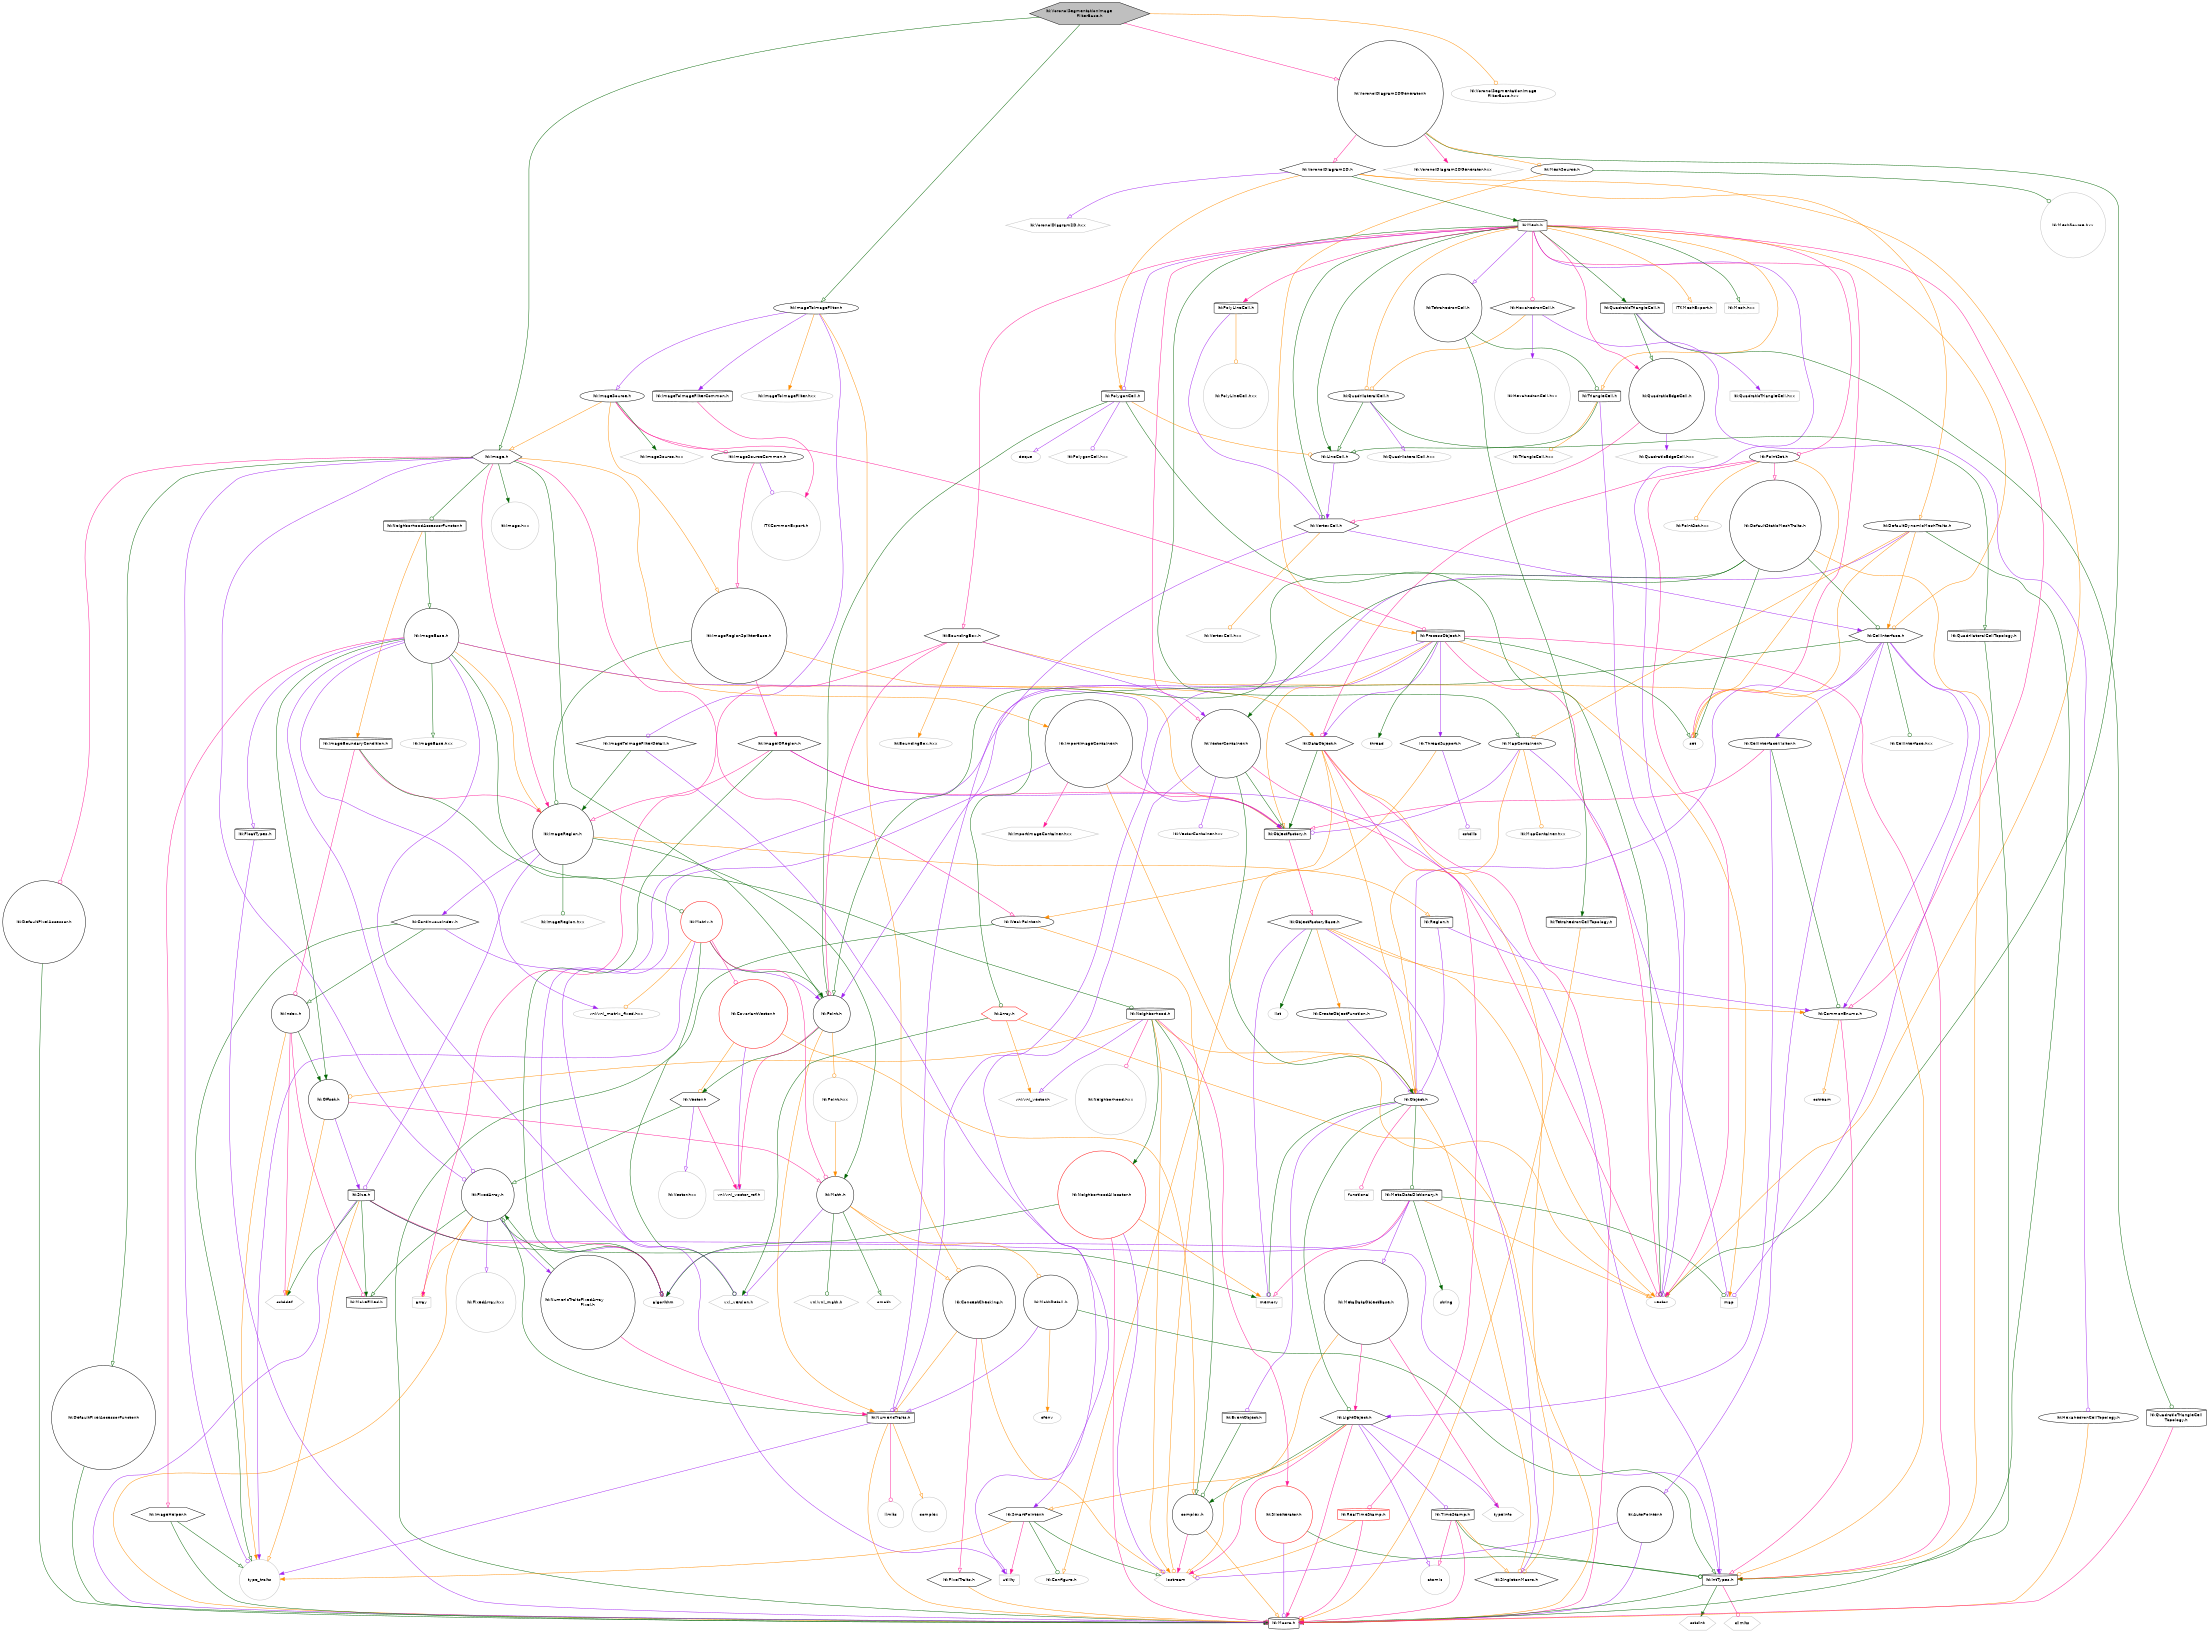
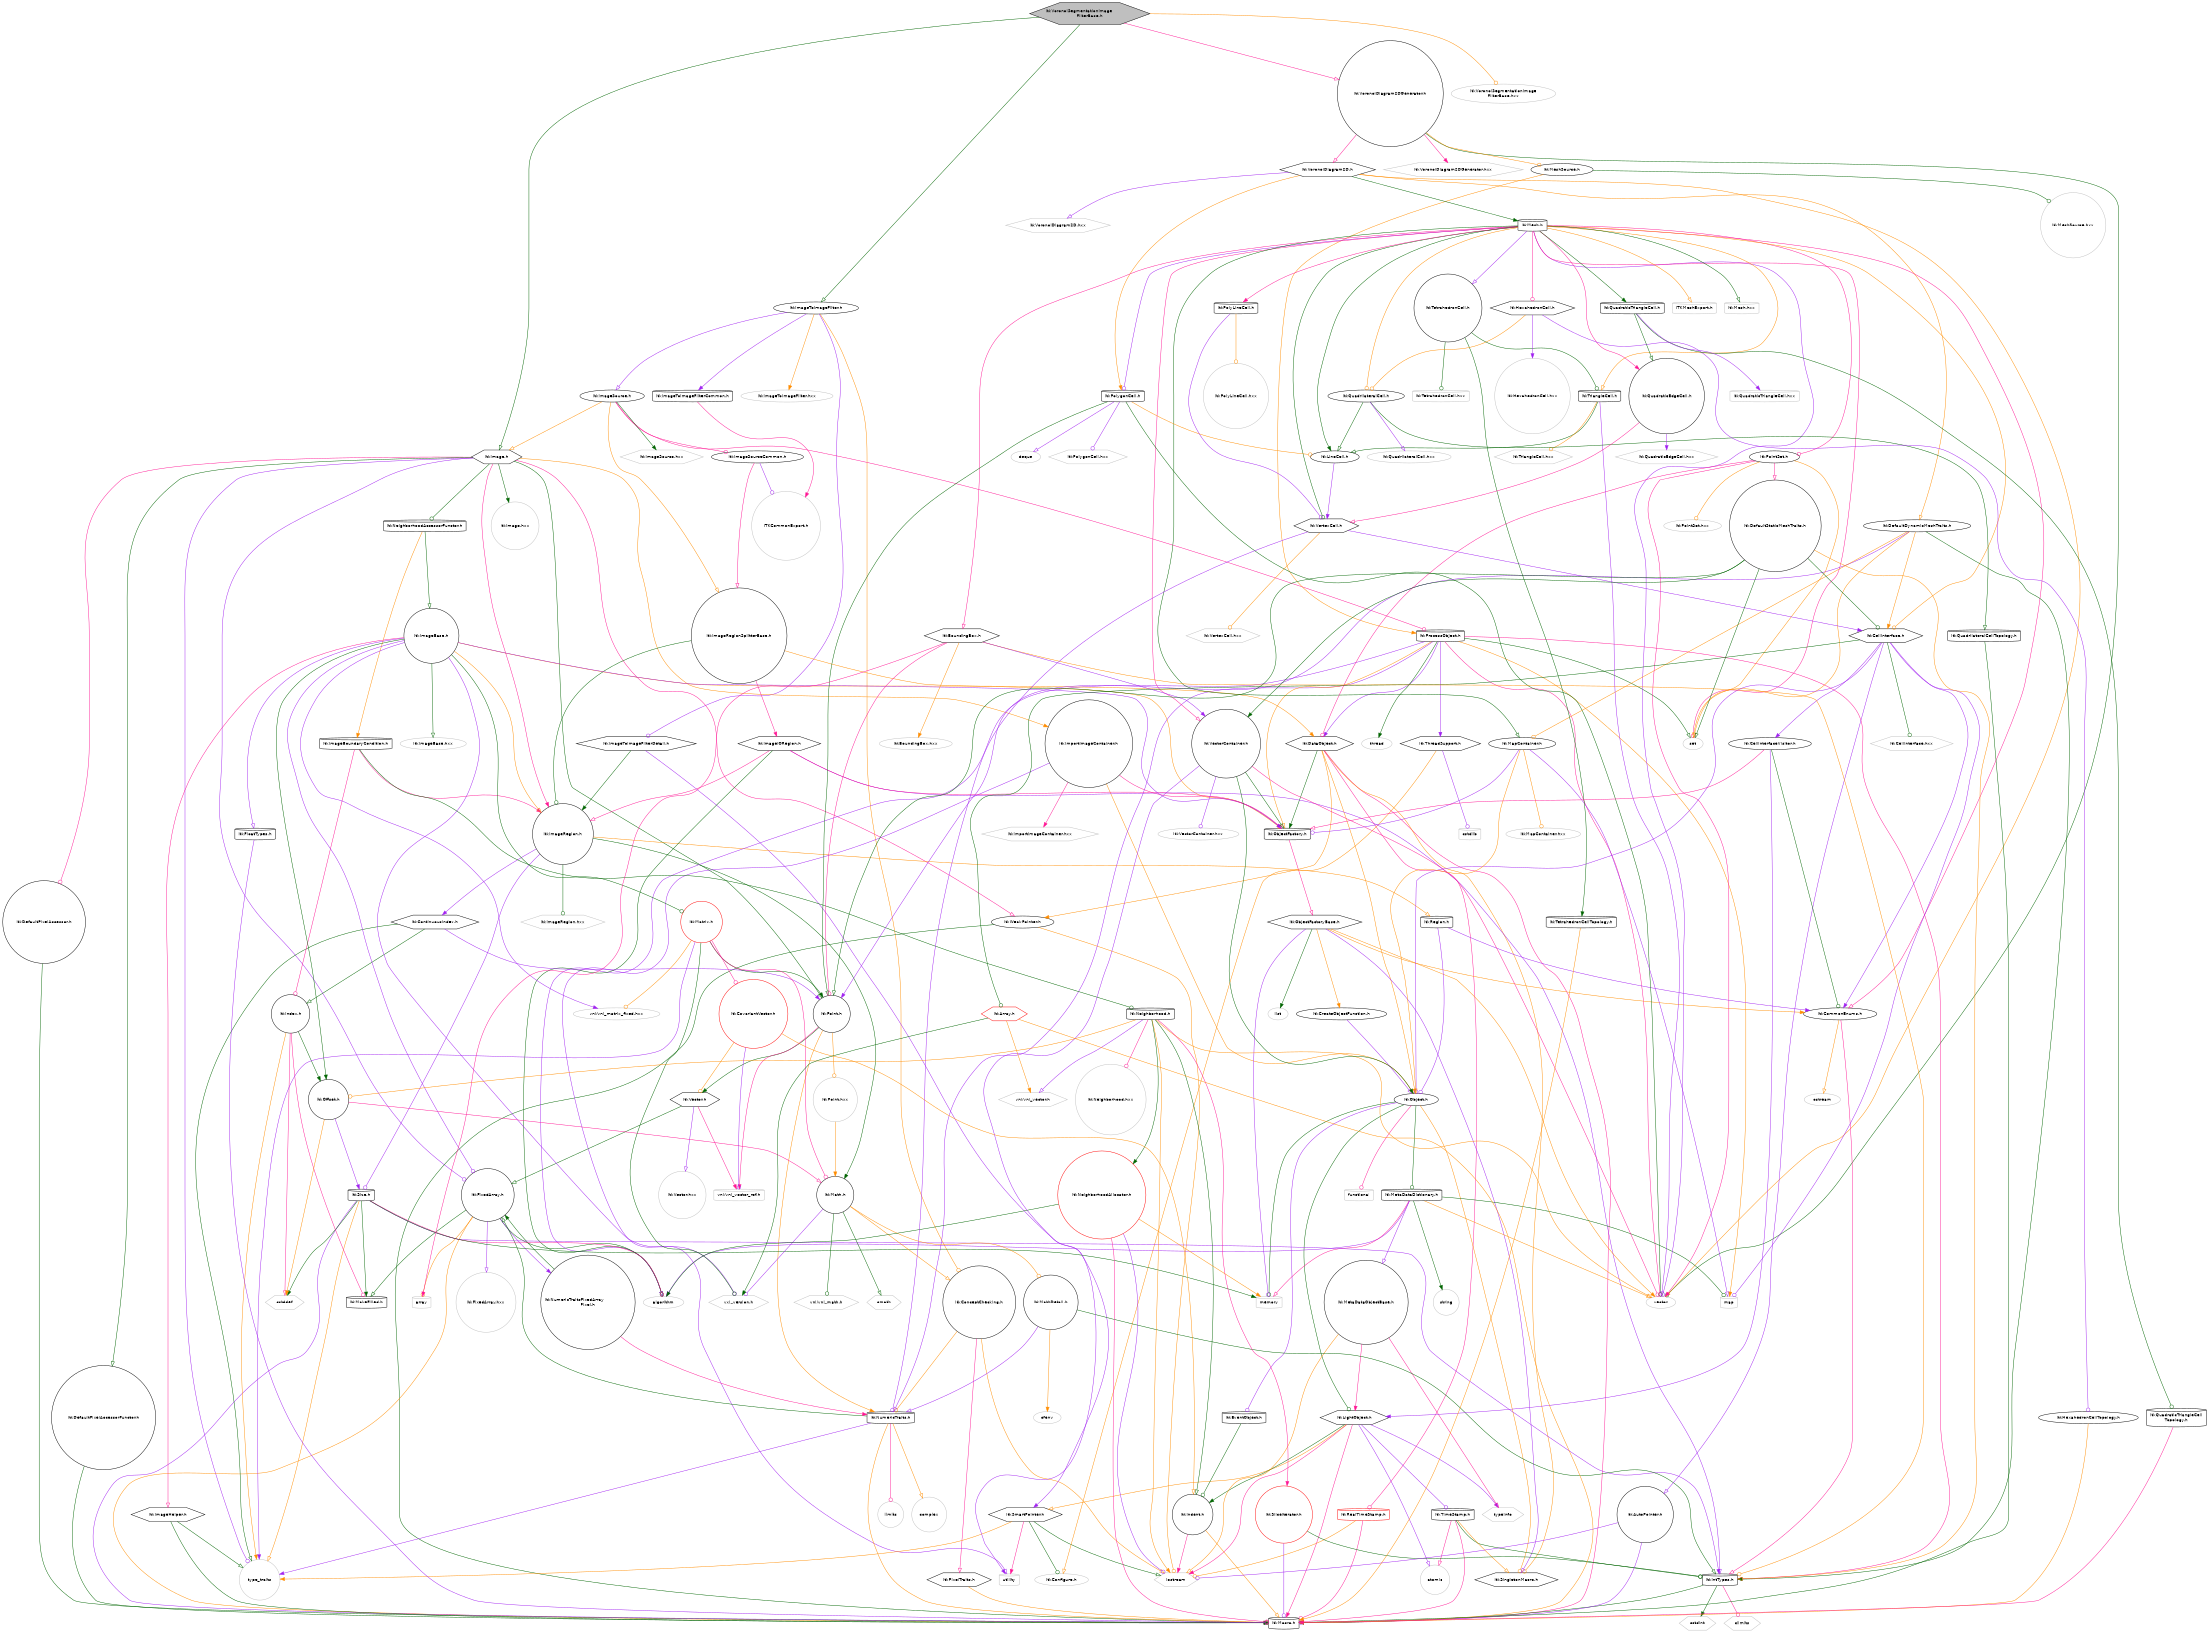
none -> (1441, 396)
(1193, 1515) -> (1193, 1515)
